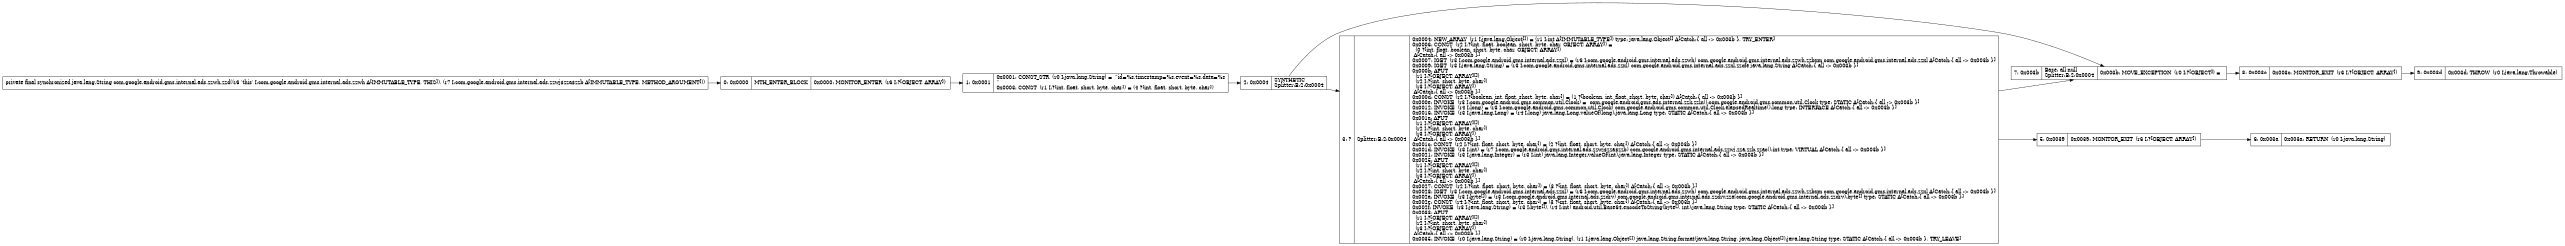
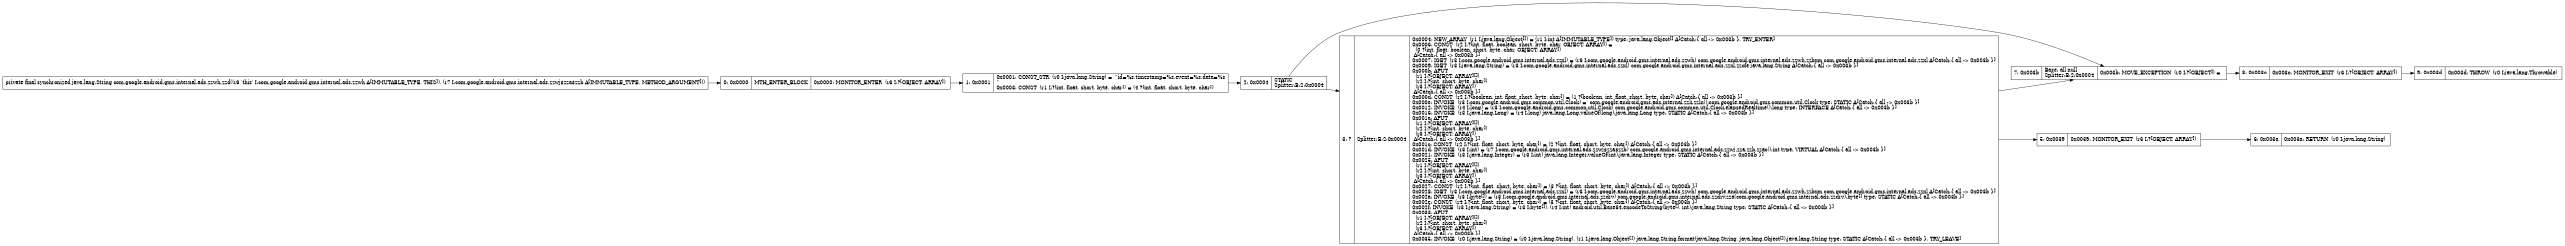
(1290, 80) -> (1283, 80)
